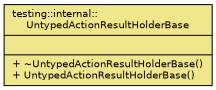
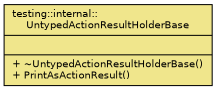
(104, 75) -> (71, 75)
